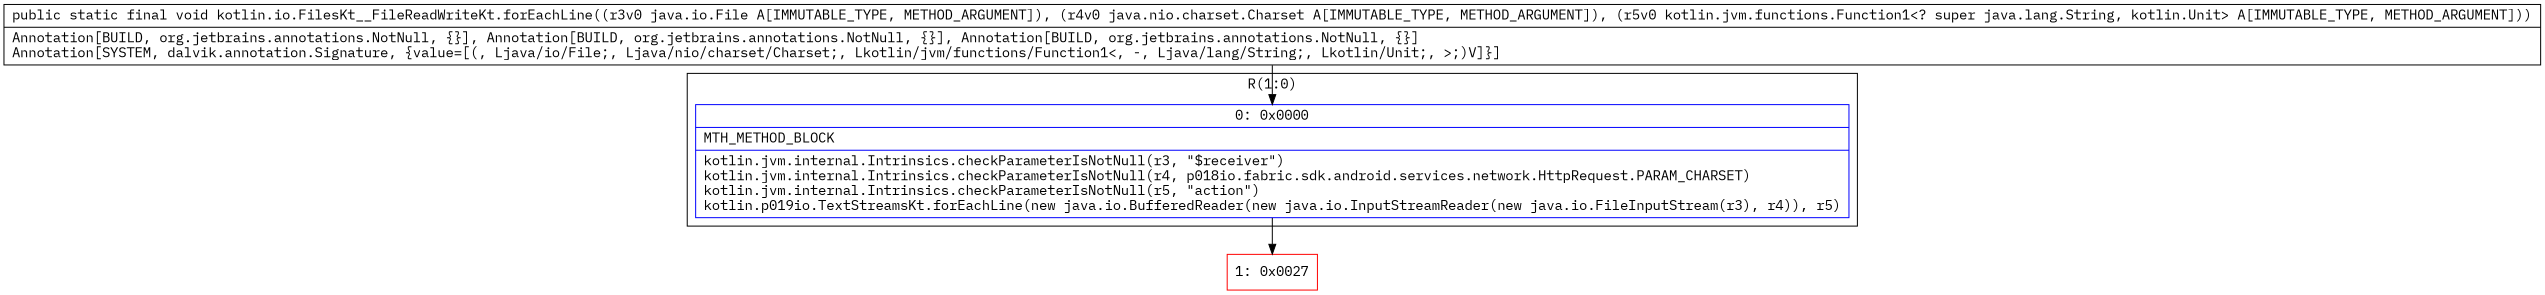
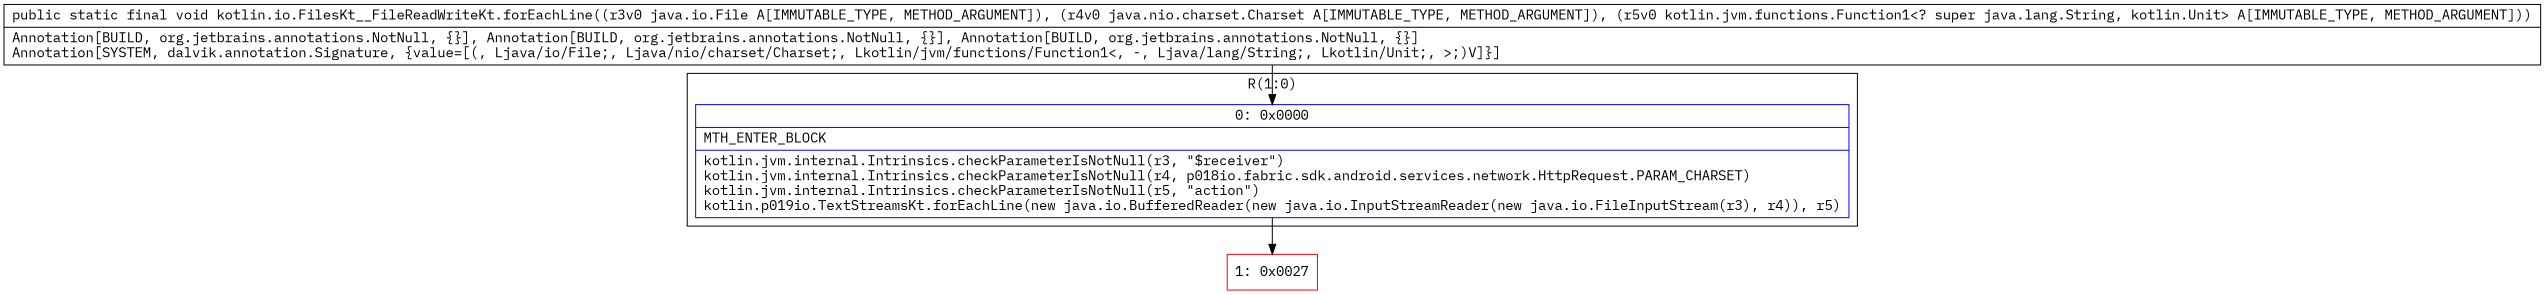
(770, 138) -> (765, 138)
